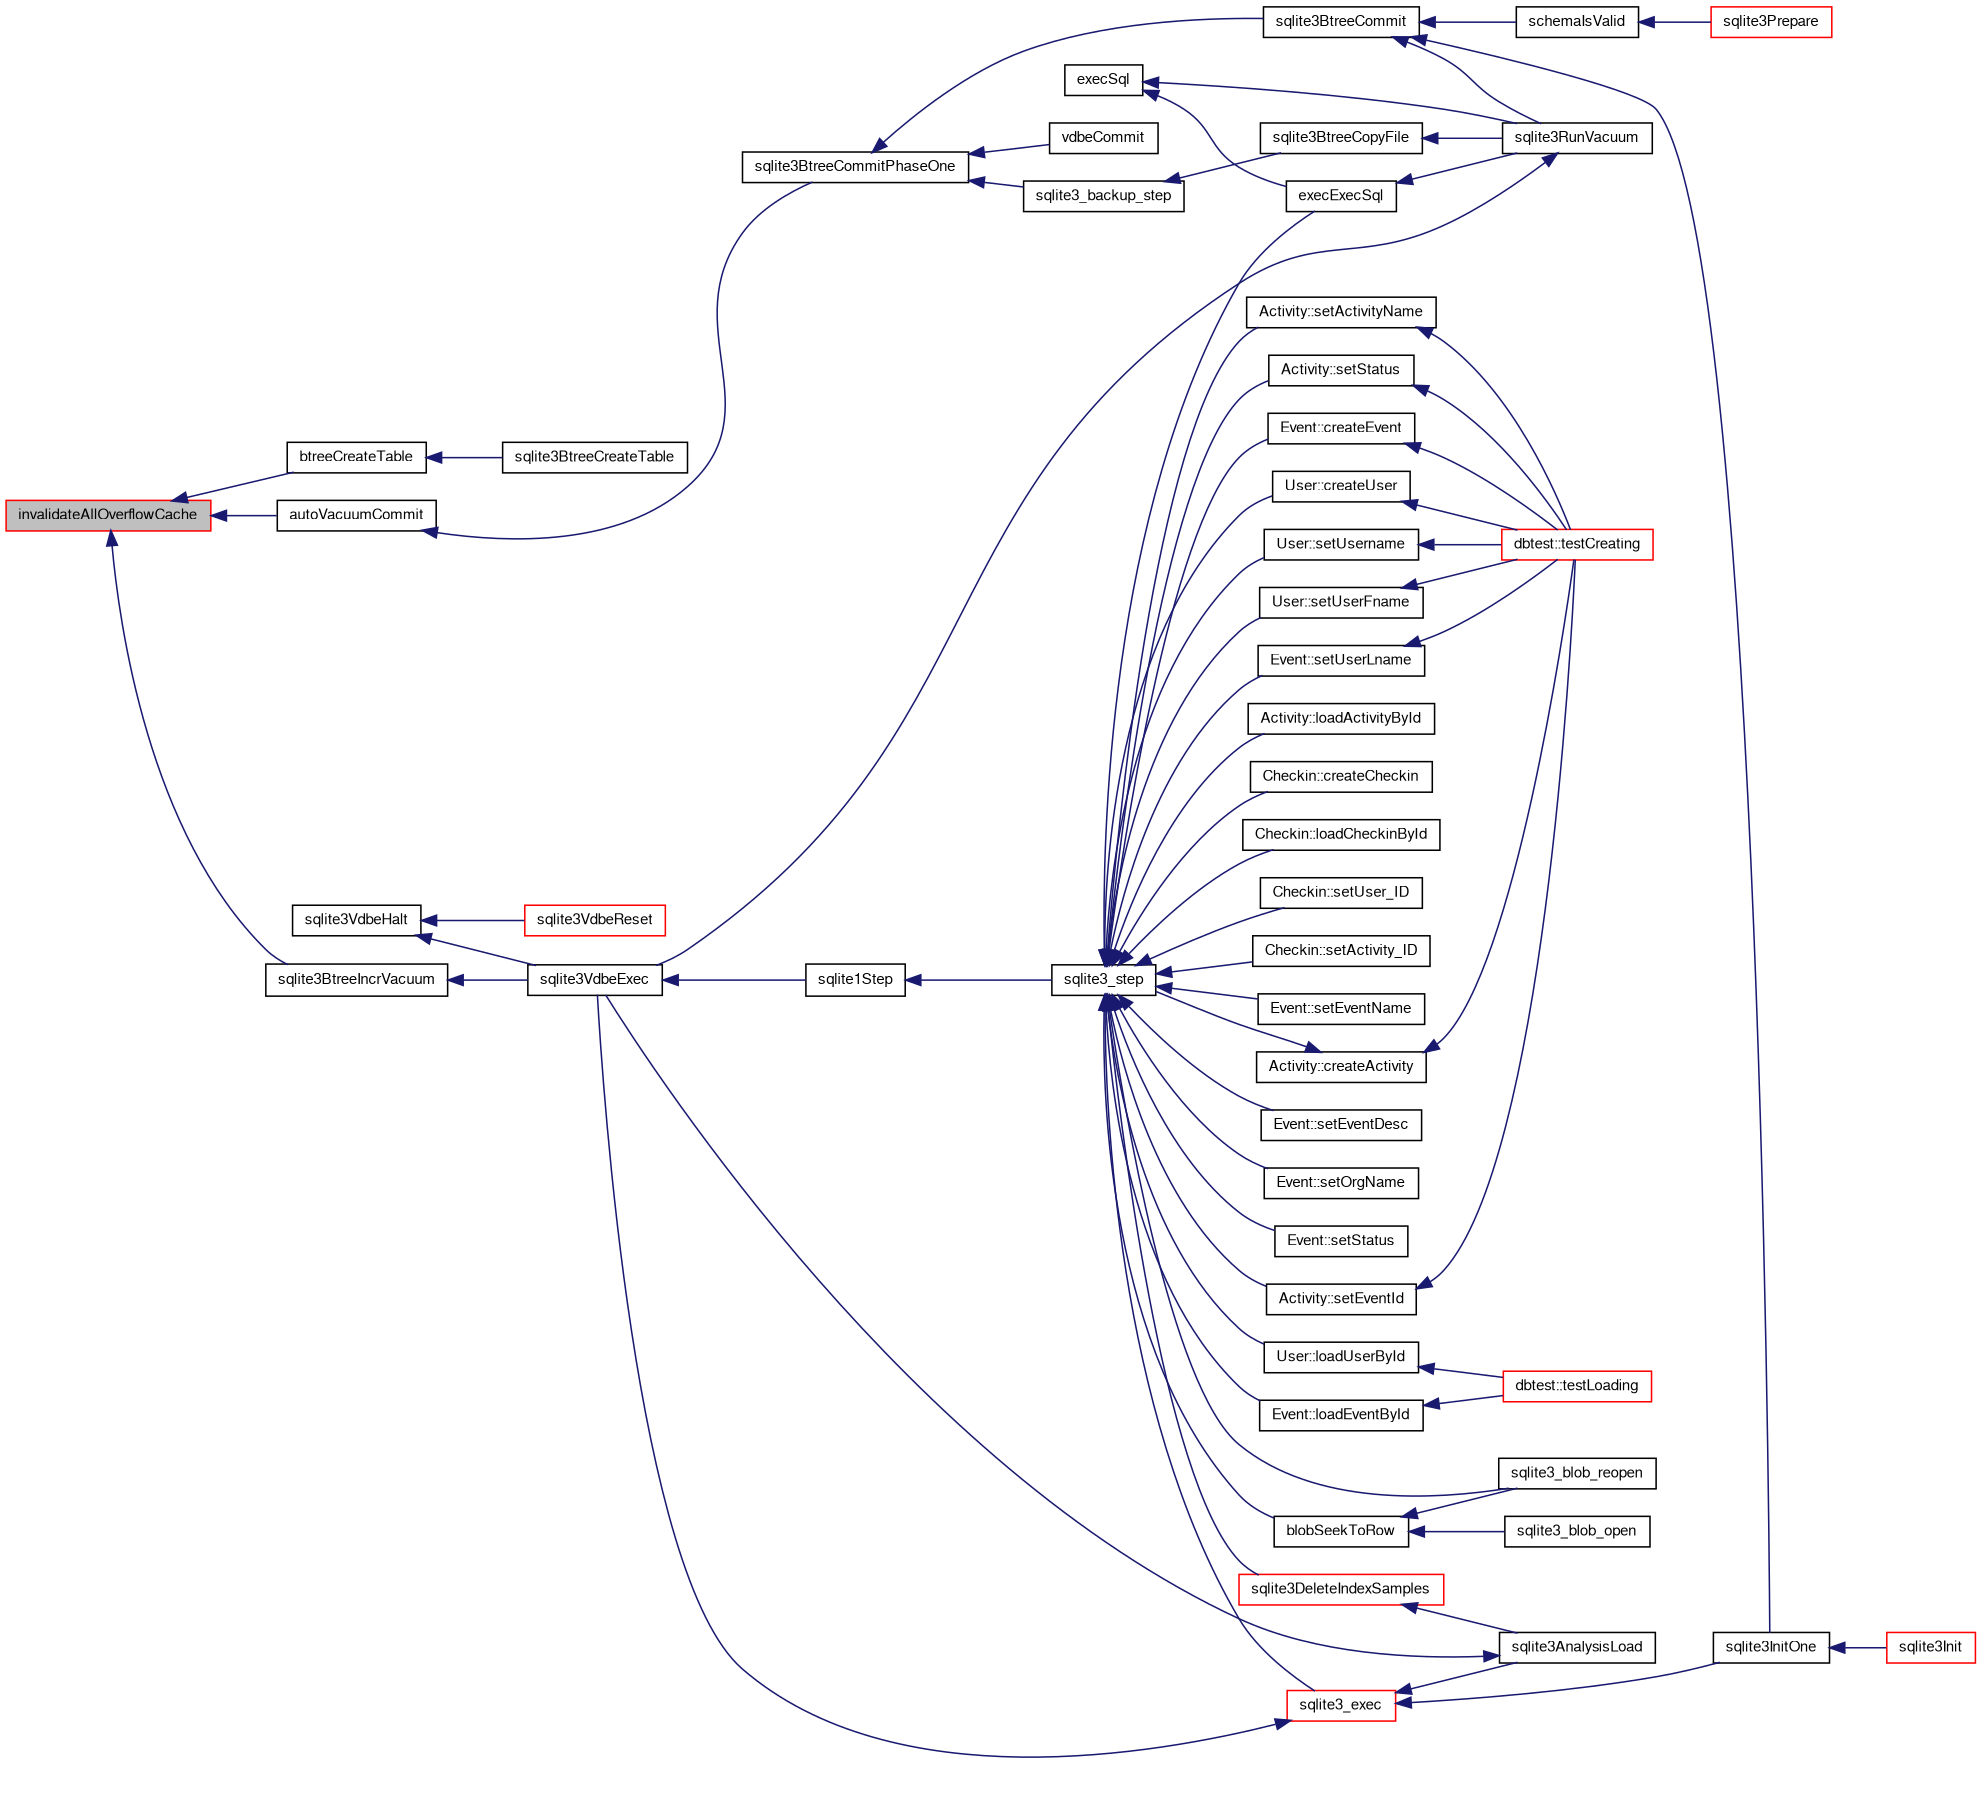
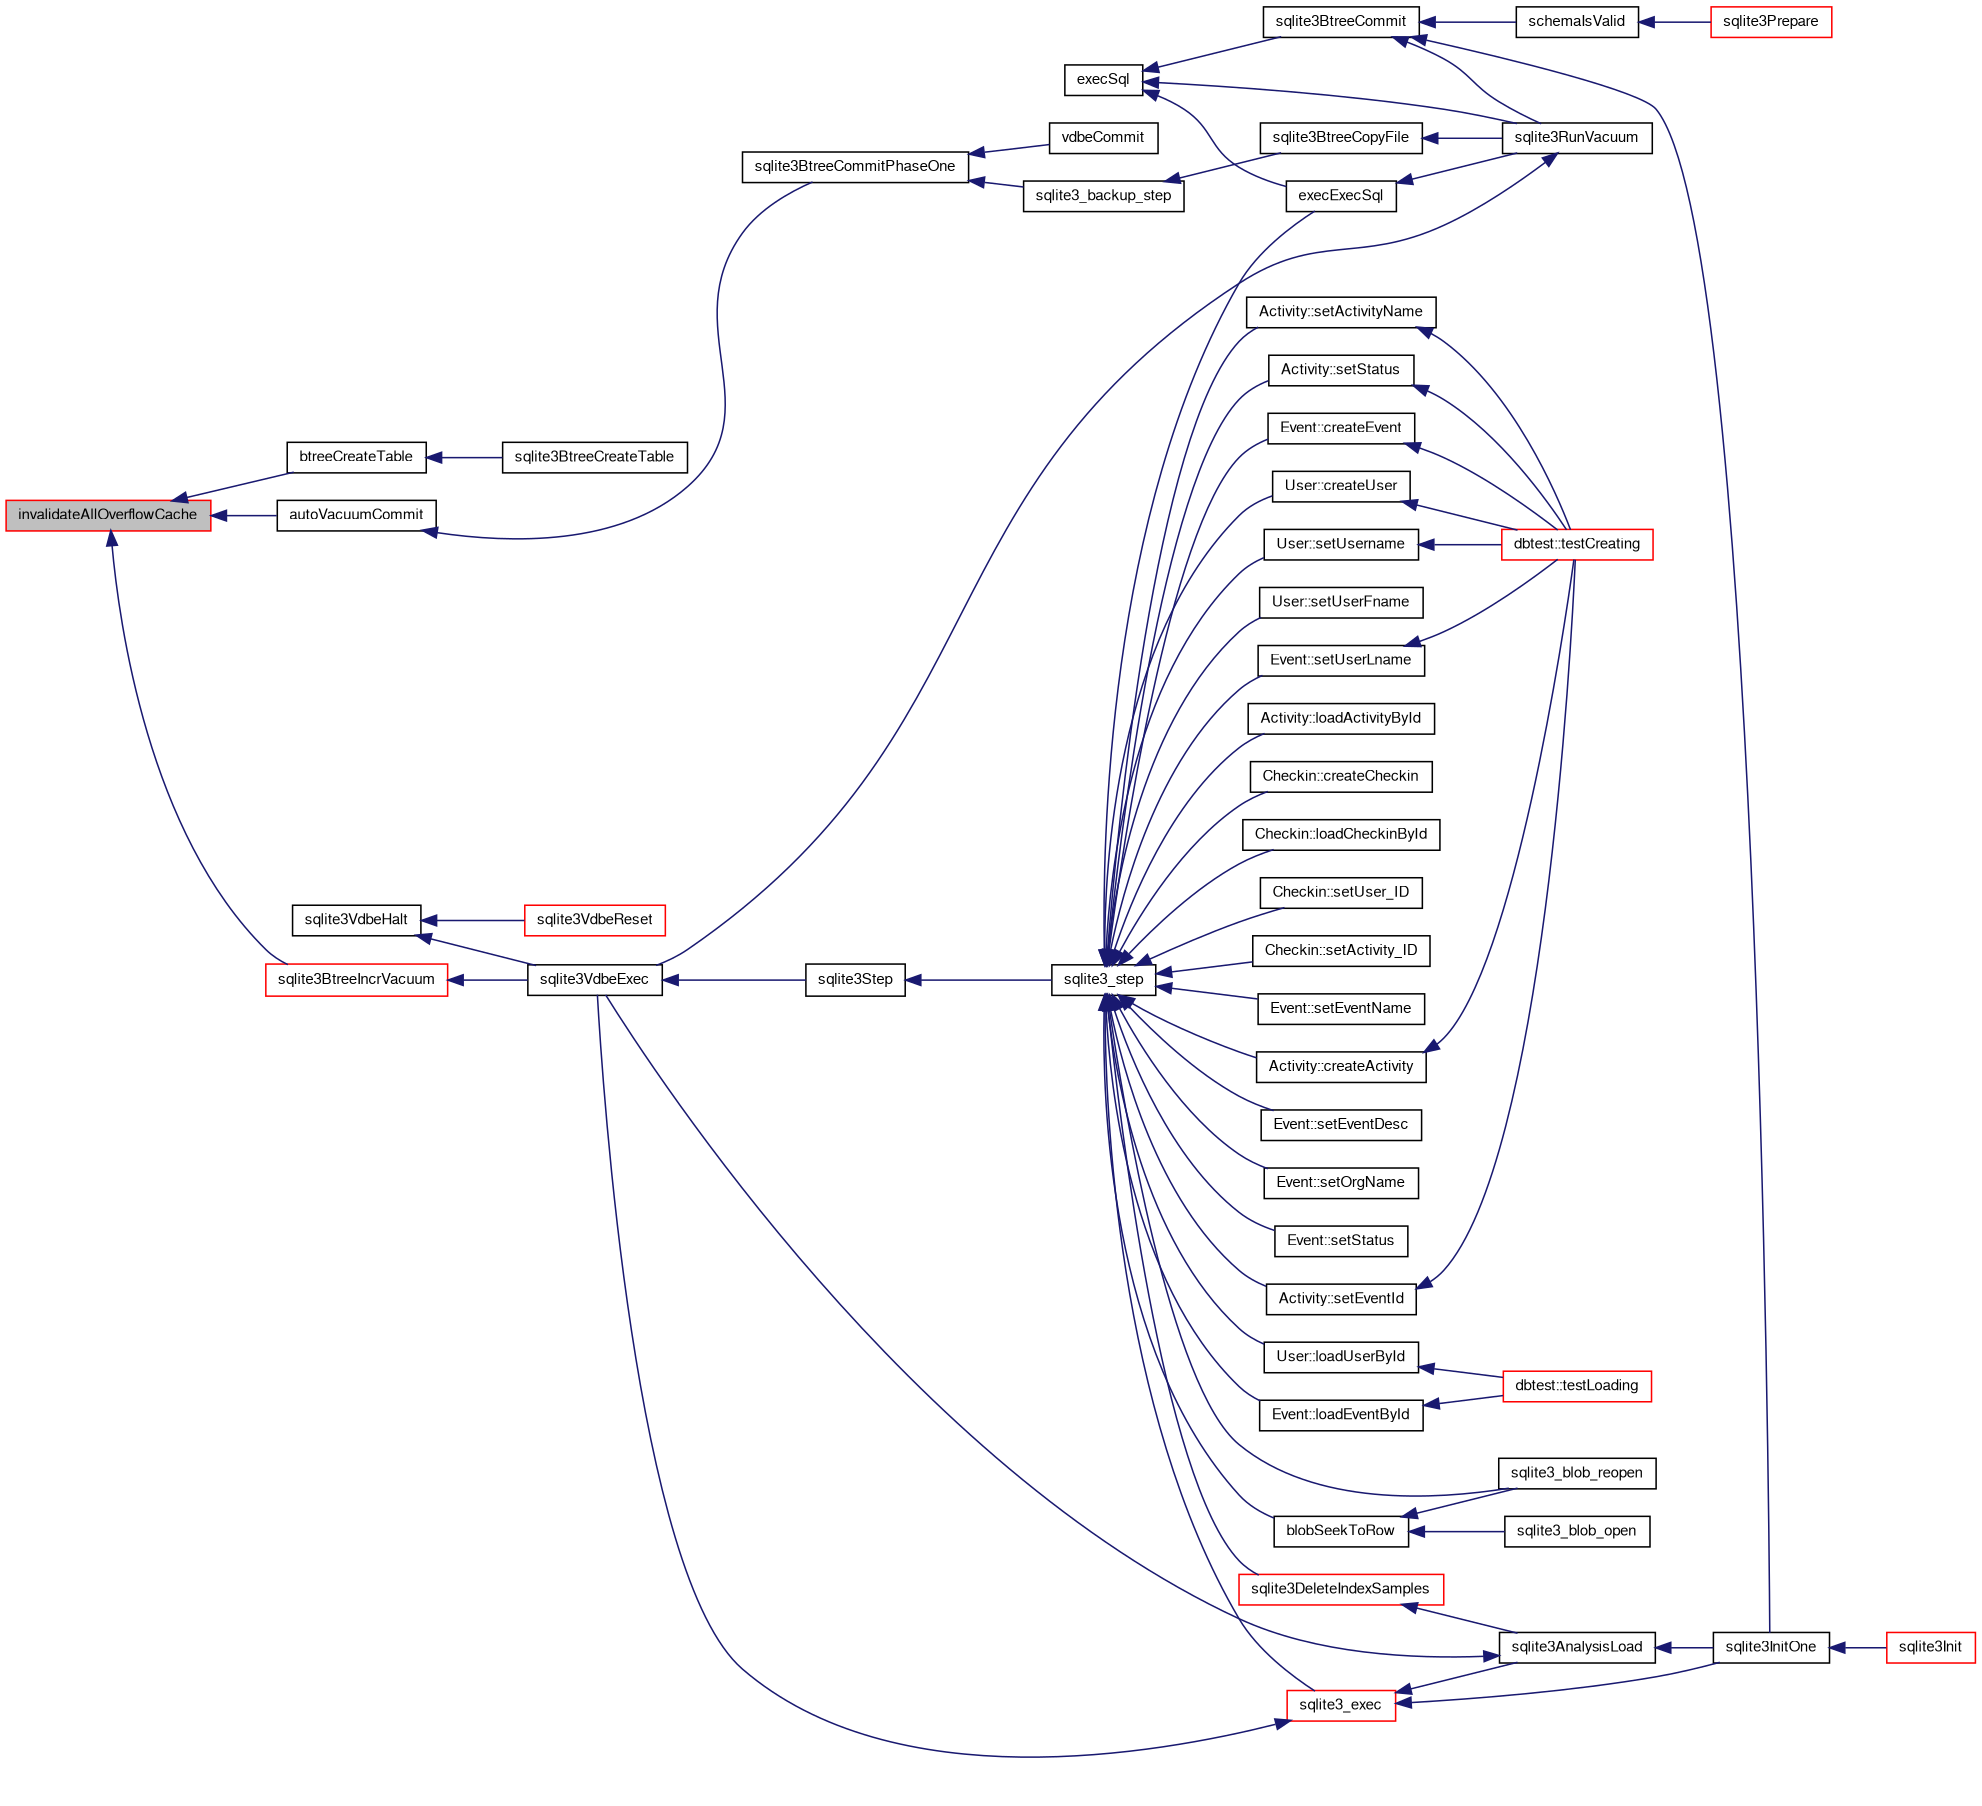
(1059, 40) -> (1220, 52)
(1467, 572) -> none
(357, 980) -> (357, 980)
(856, 980) -> (856, 980)
(1231, 1021) -> (1193, 1034)
none -> (1692, 1648)
